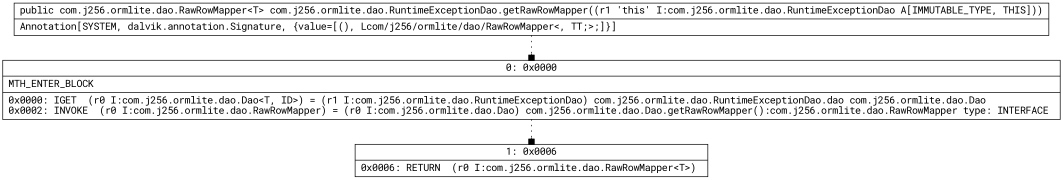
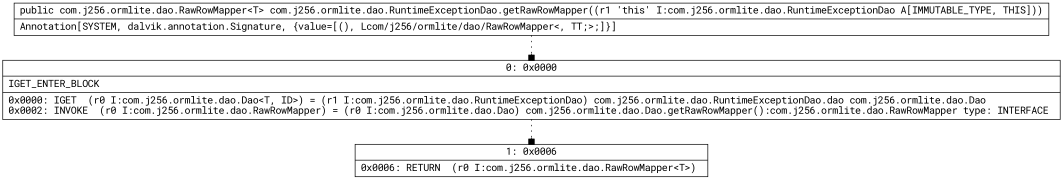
(51, 84) -> (54, 84)
